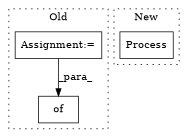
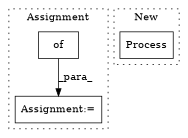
(58, 17) -> (58, 17)
(58, 74) -> (58, 74)
